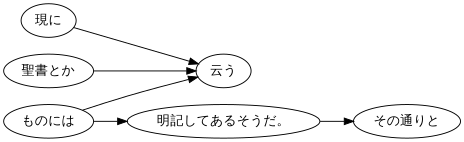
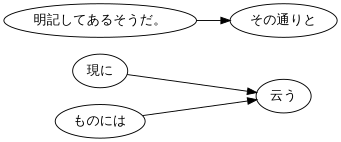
(49, 71) -> none
(106, 121) -> none
